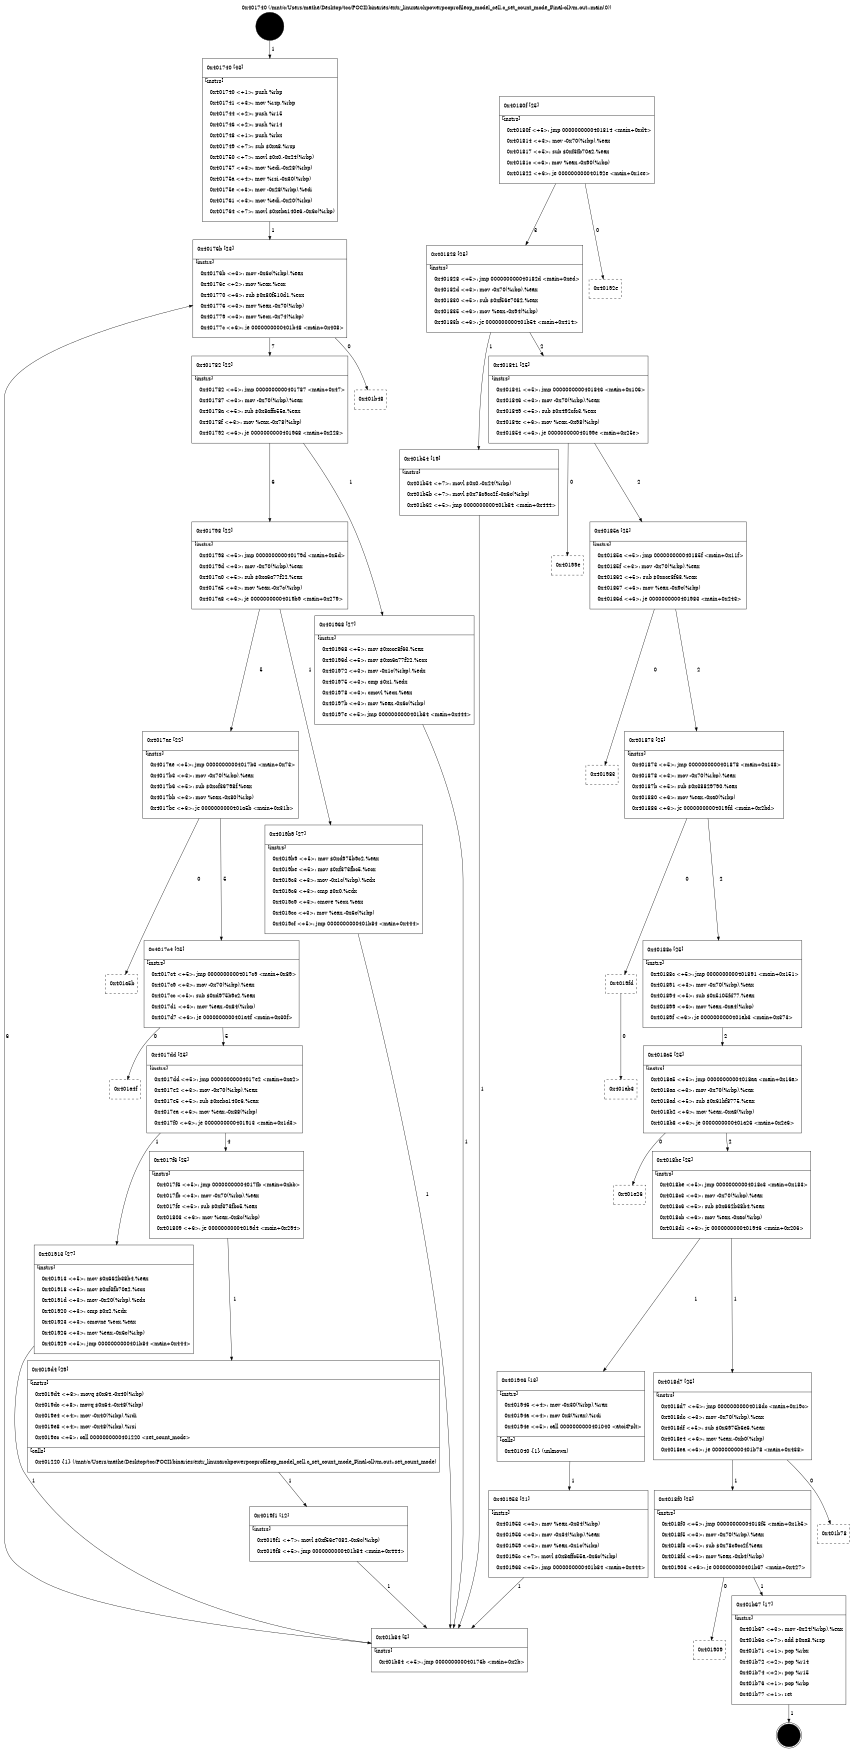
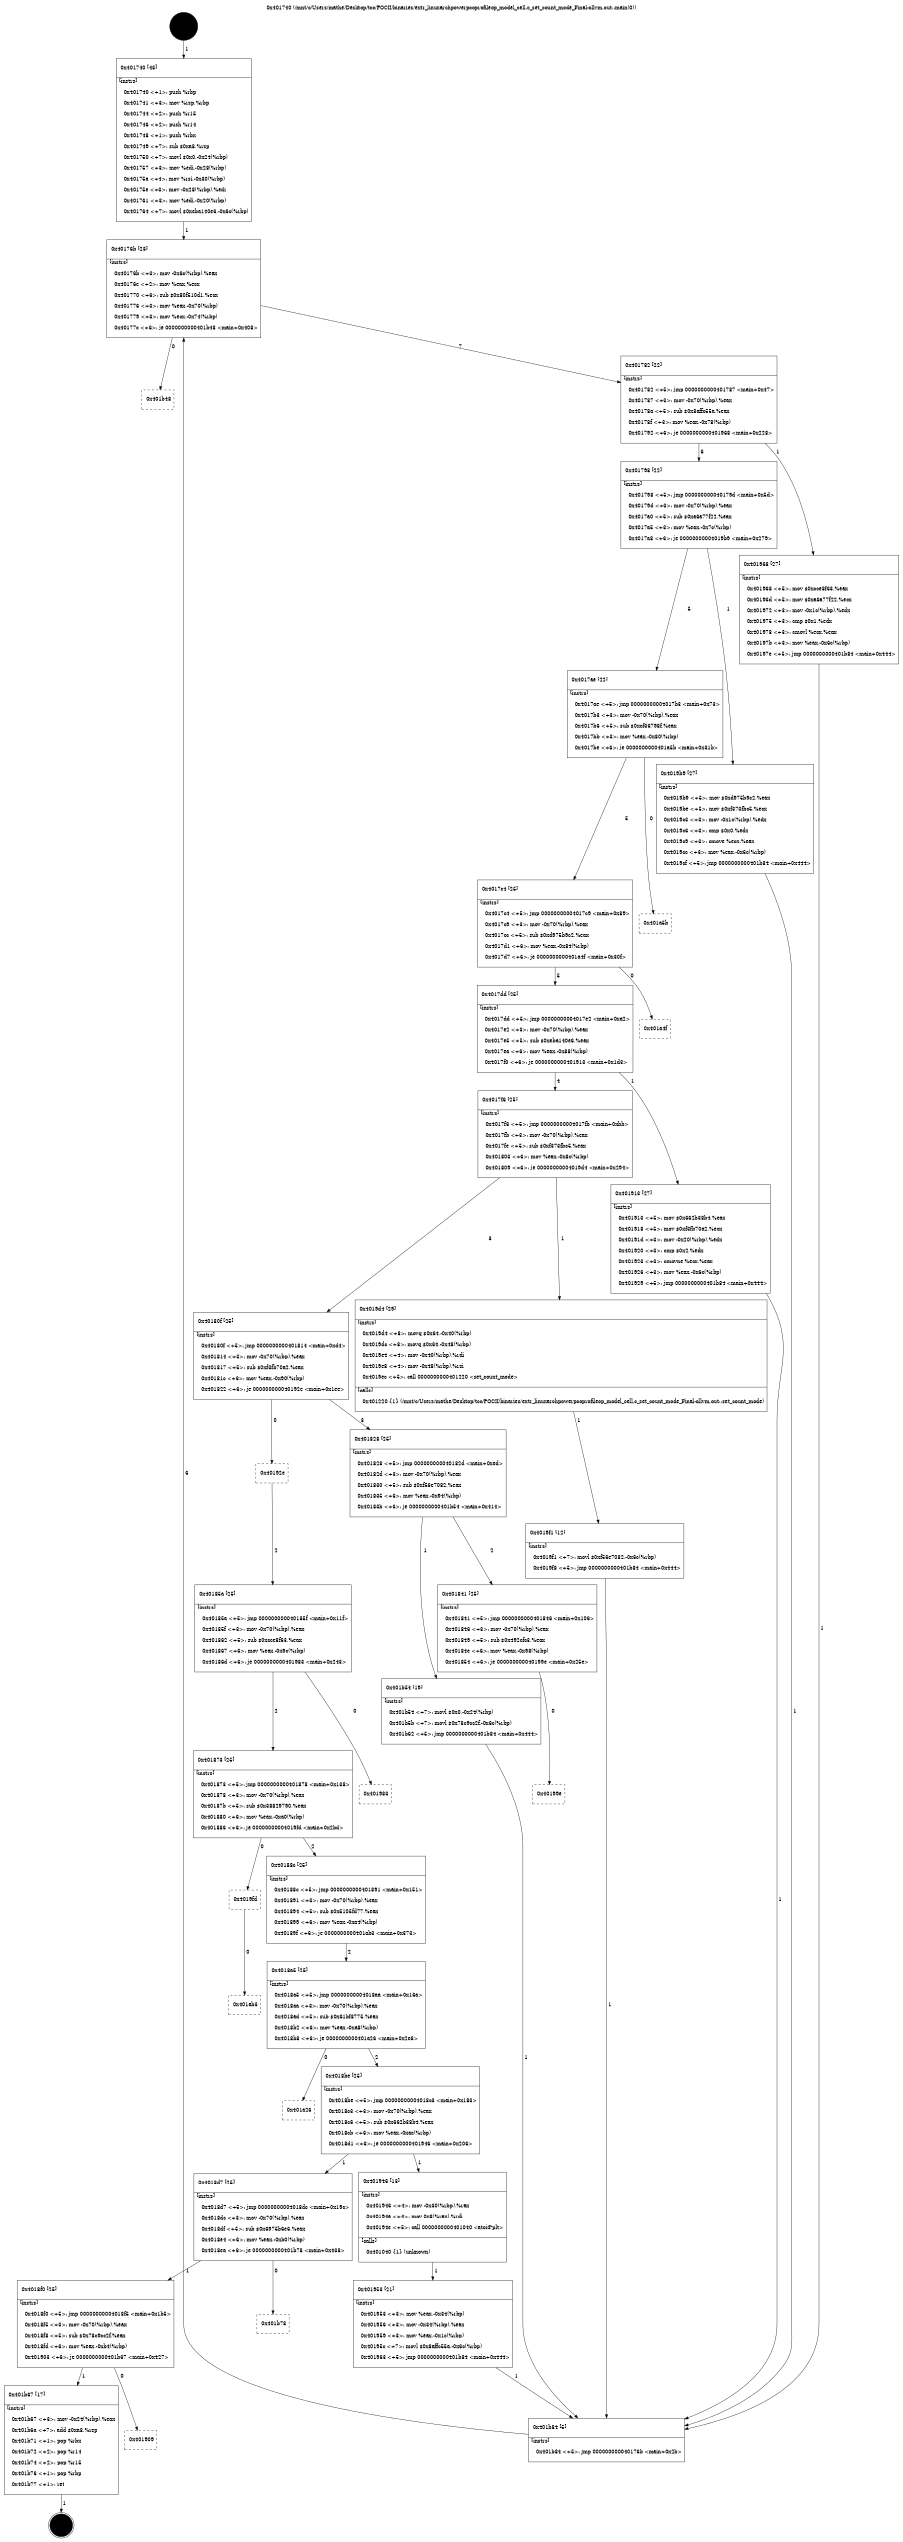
(617, 481) -> (272, 1532)
none -> (415, 1244)
